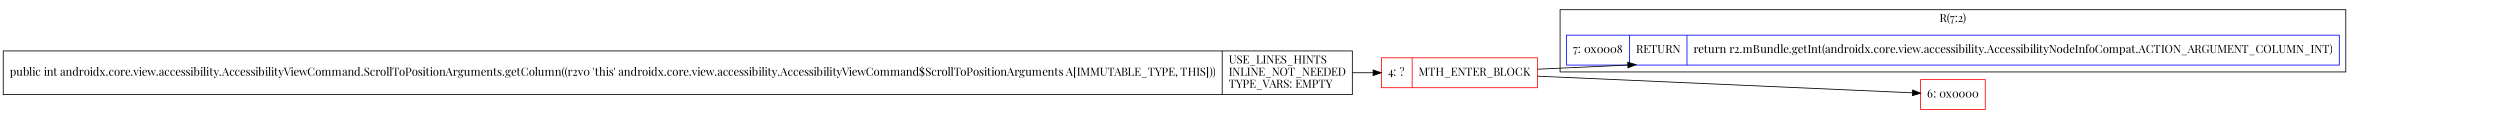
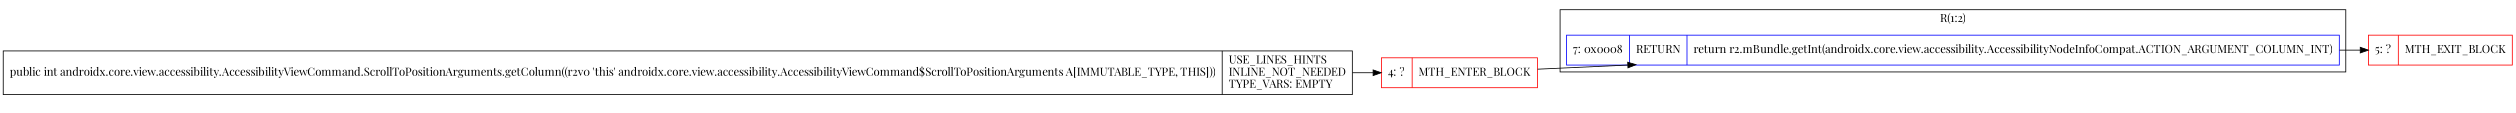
(1953, 19) -> (1953, 19)
none -> (2440, 50)
(1953, 95) -> none
